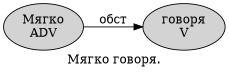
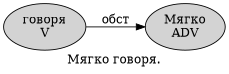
(109, 27) -> (111, 27)
